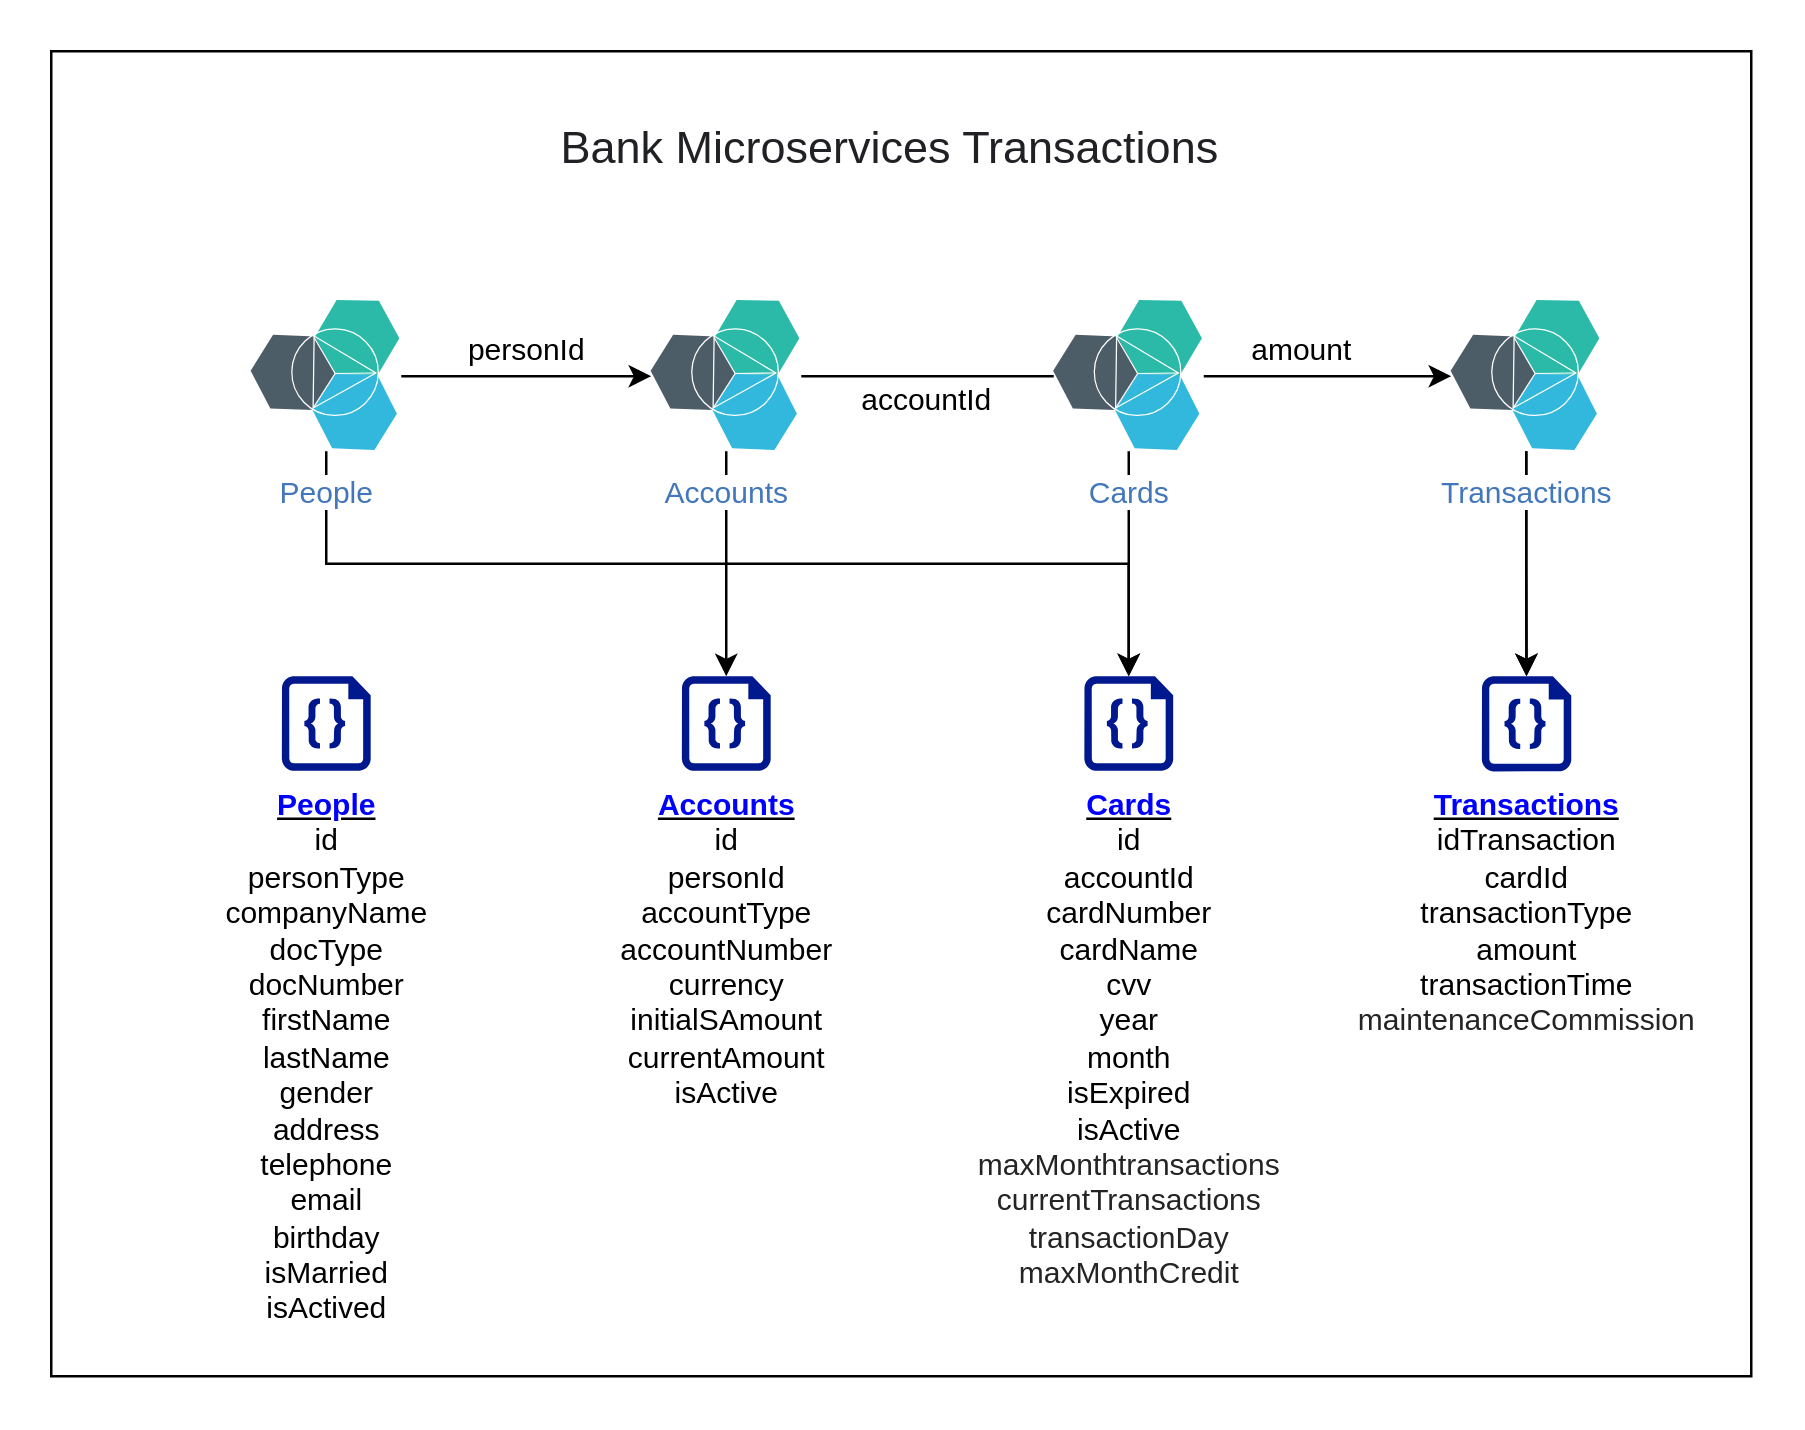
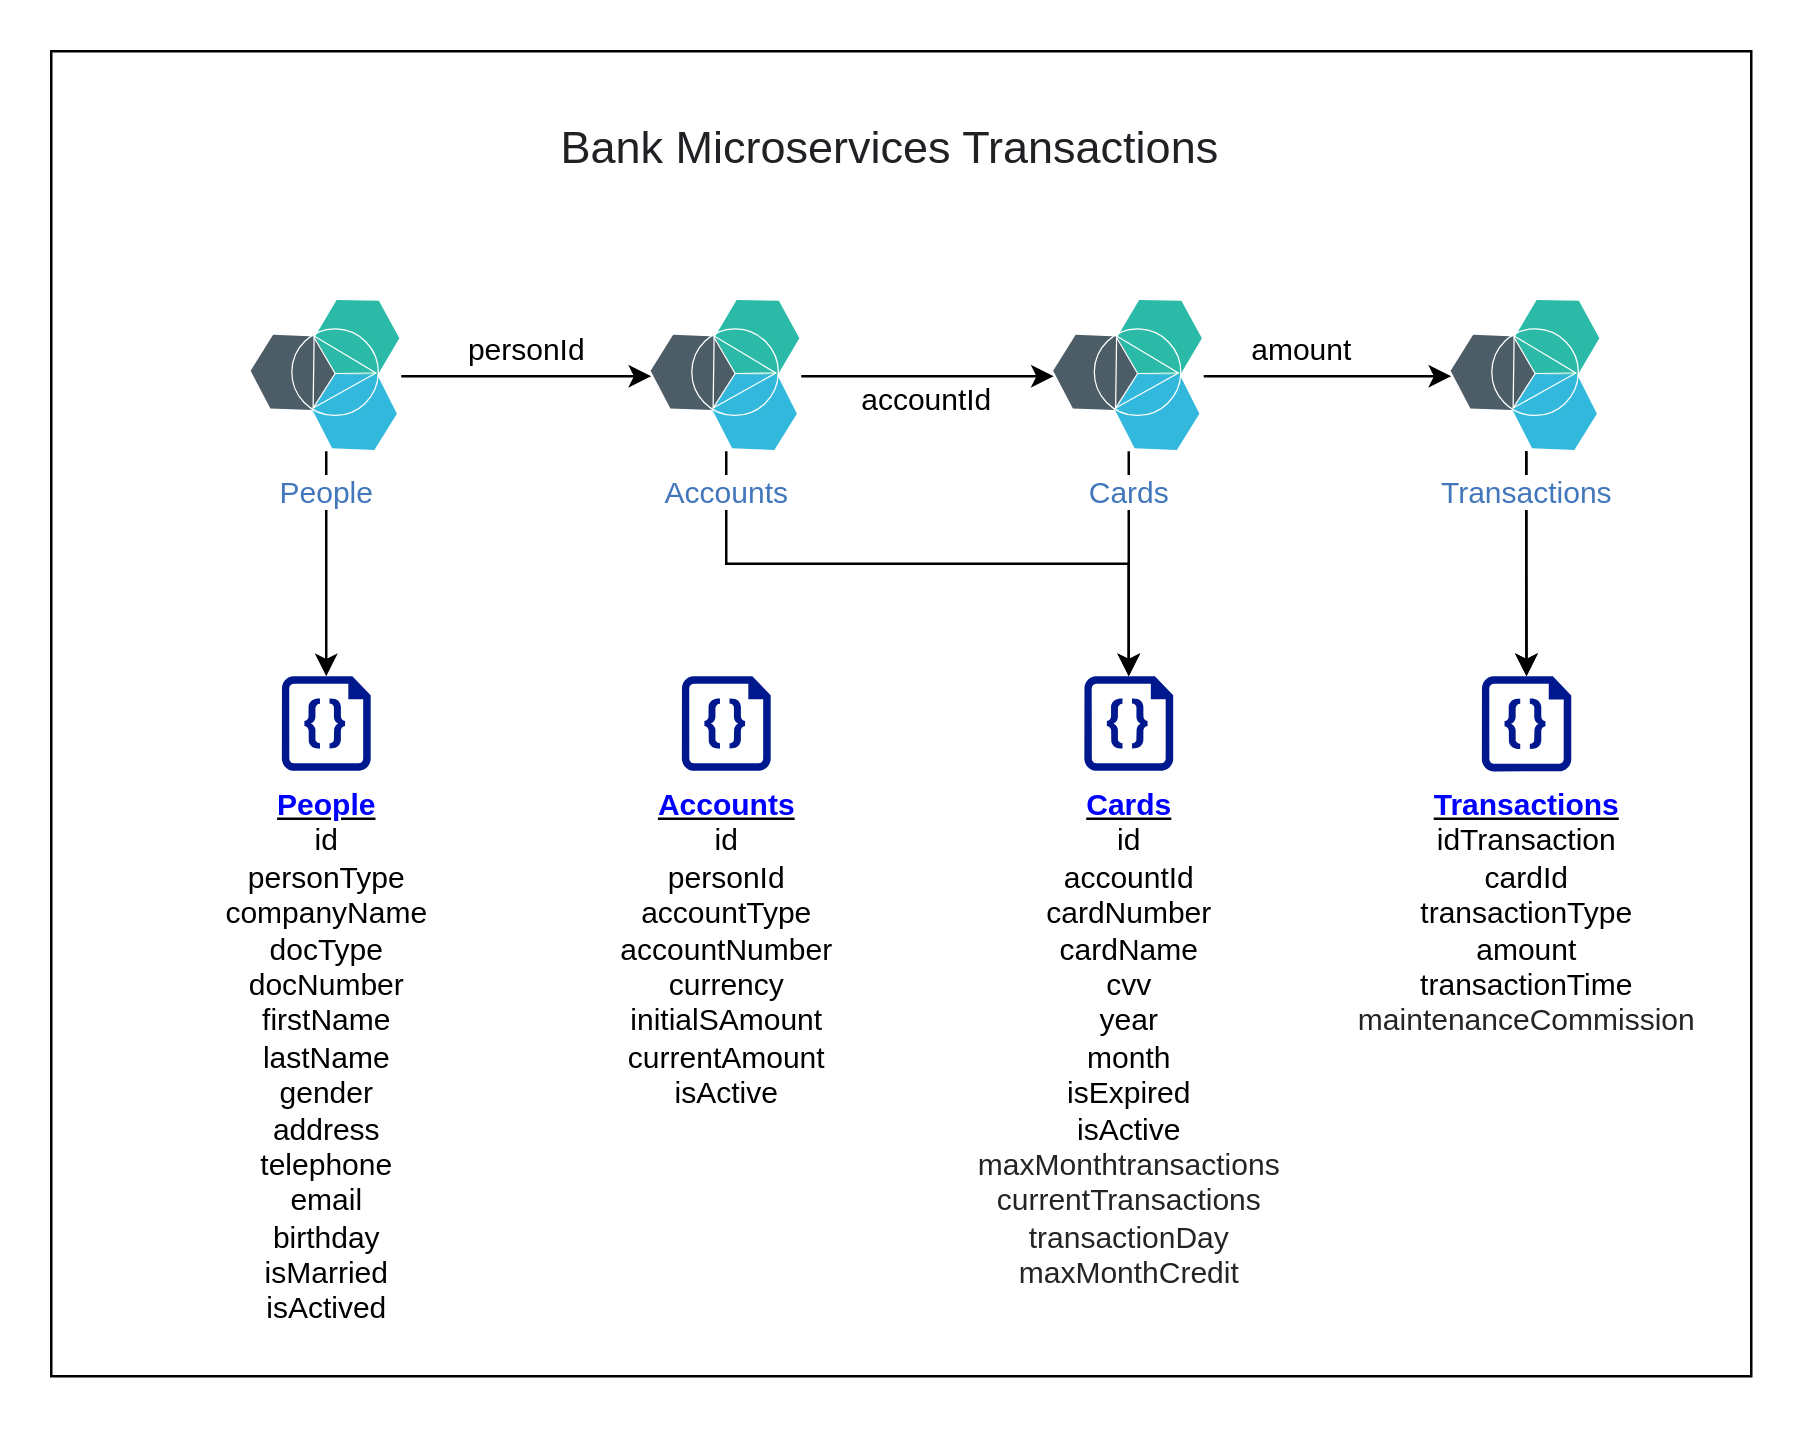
(1043, 376) -> (1035, 376)
(572, 564) -> (326, 610)
